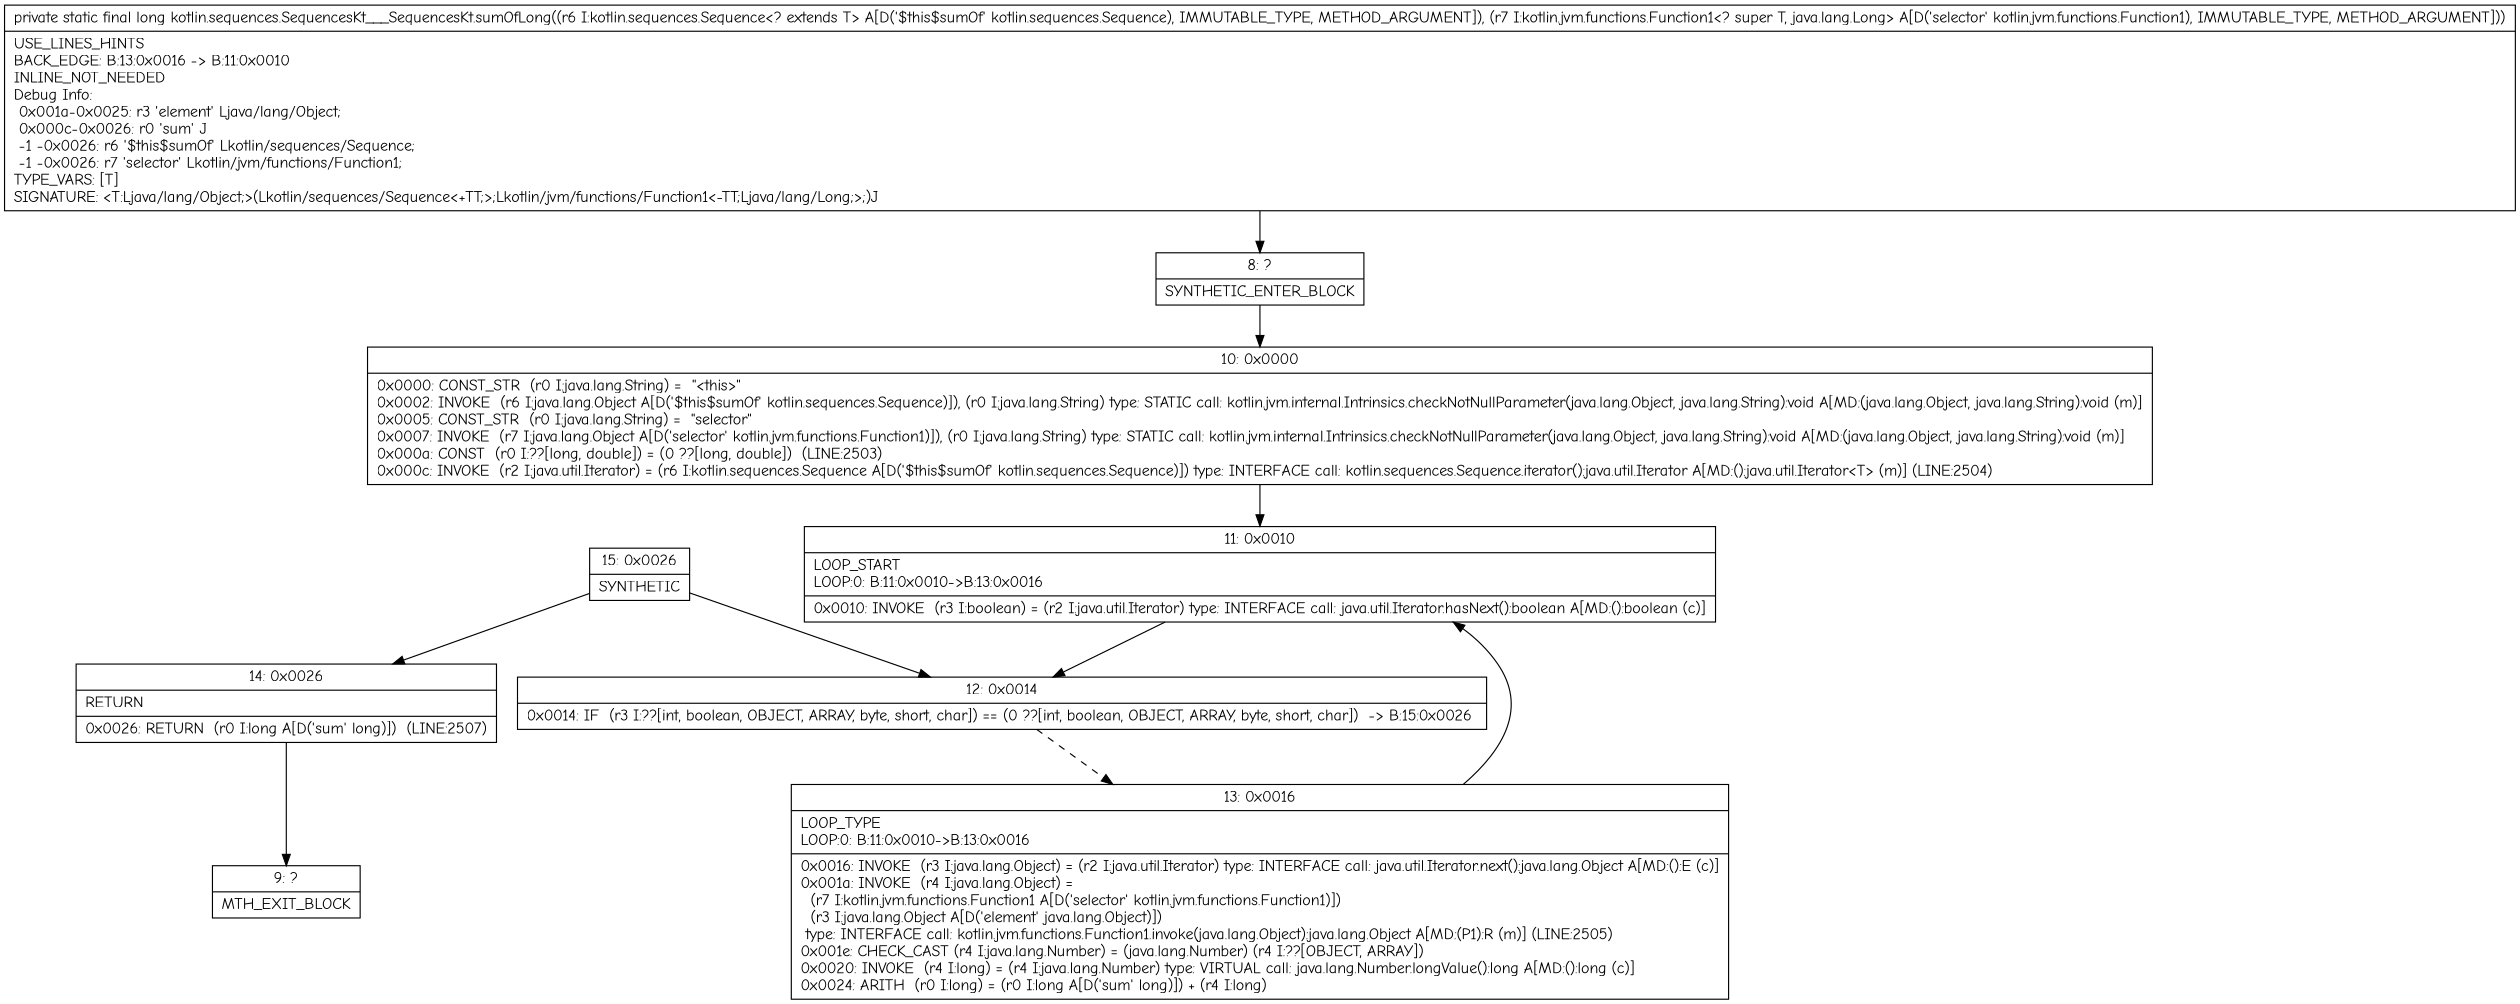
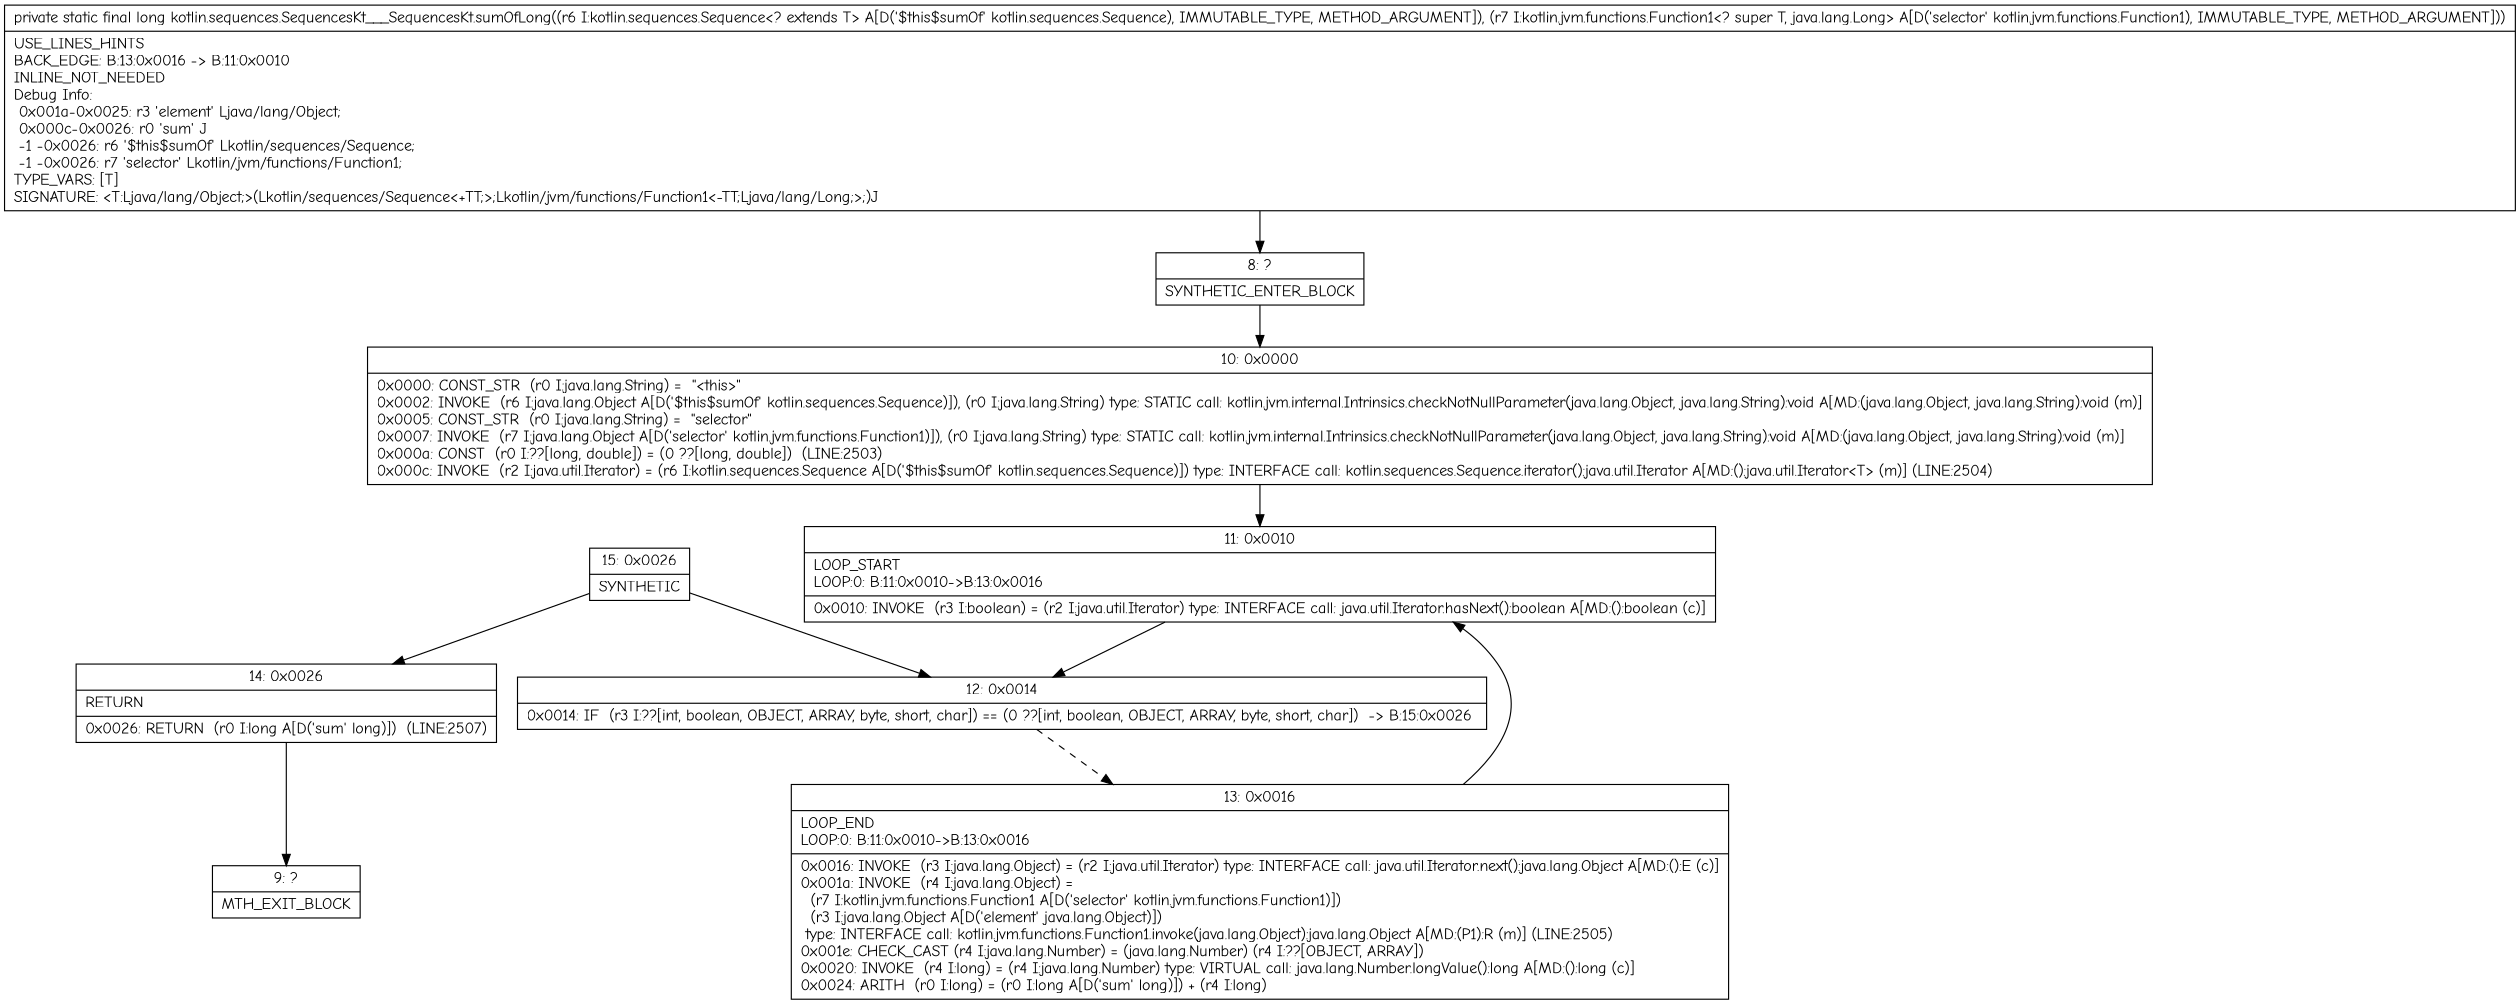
(841, 823) -> (838, 823)
